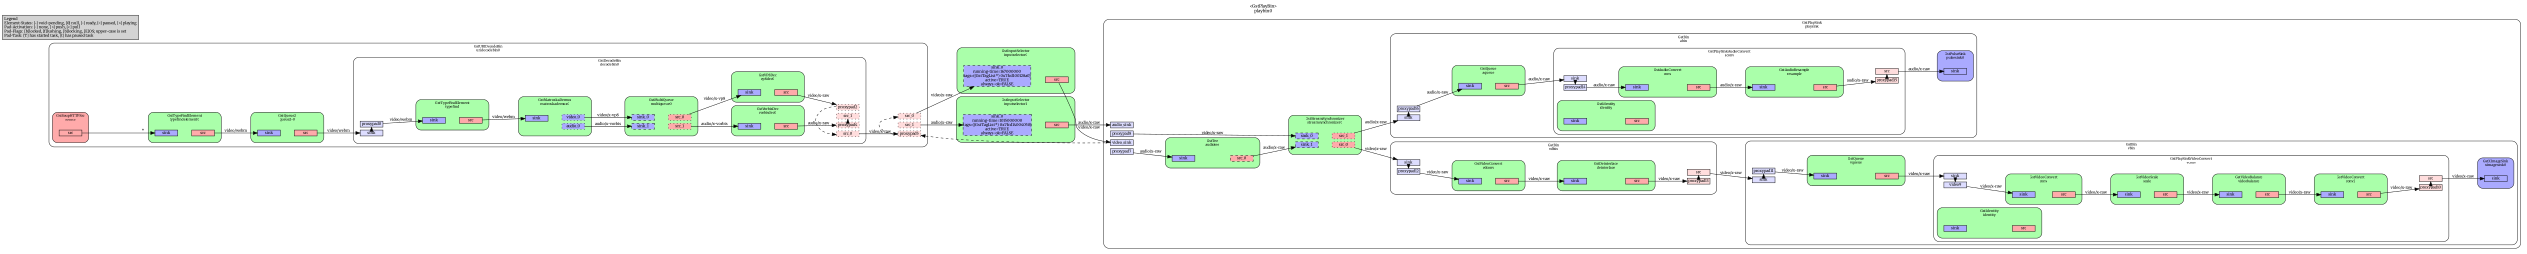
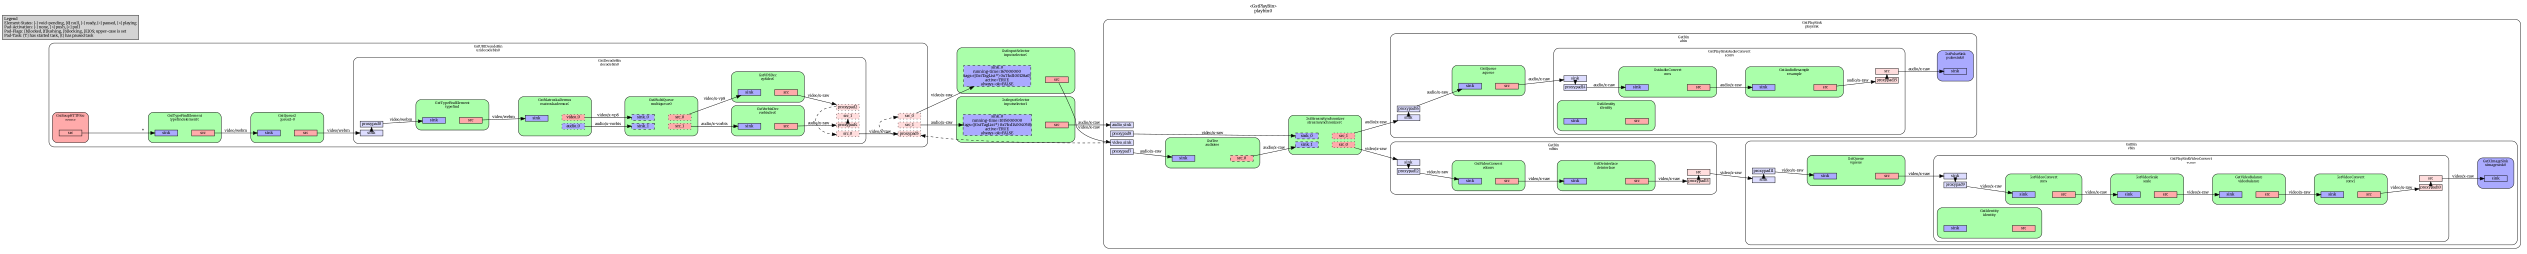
(573, 117) -> (573, 117)
(1955, 185) -> (1955, 185)
